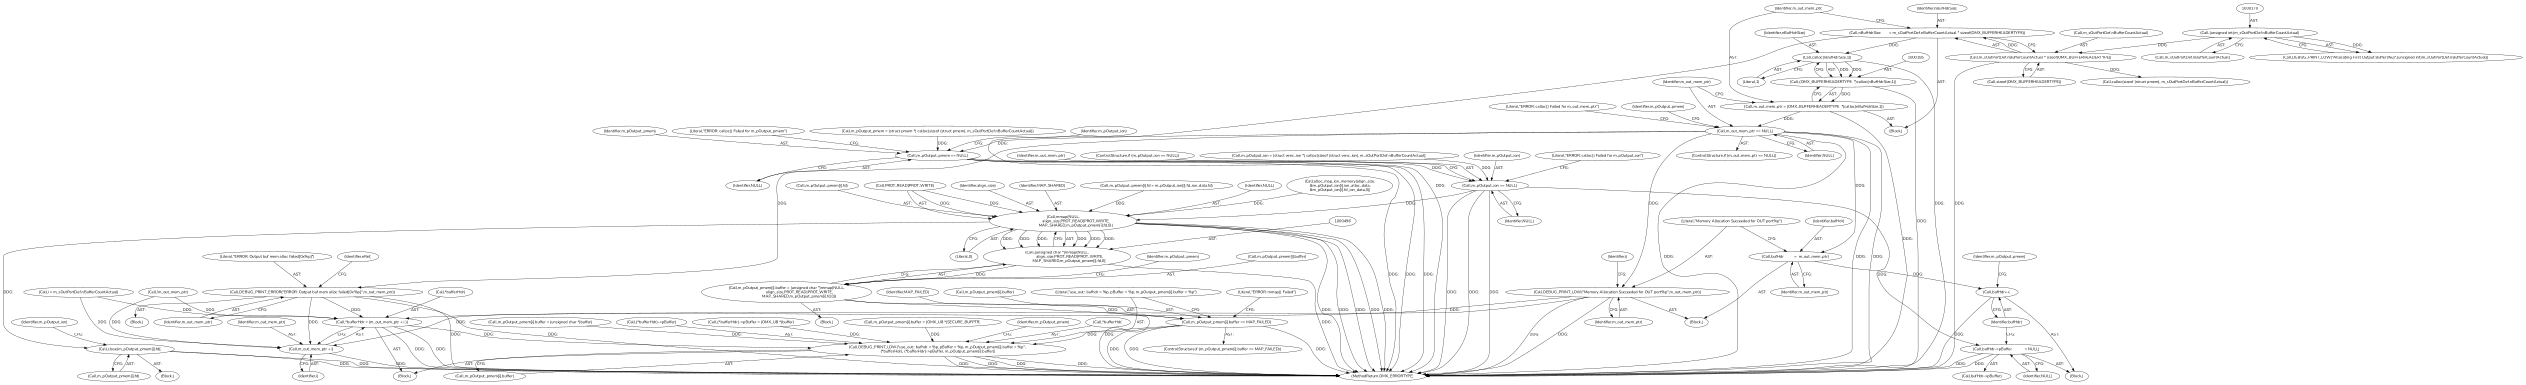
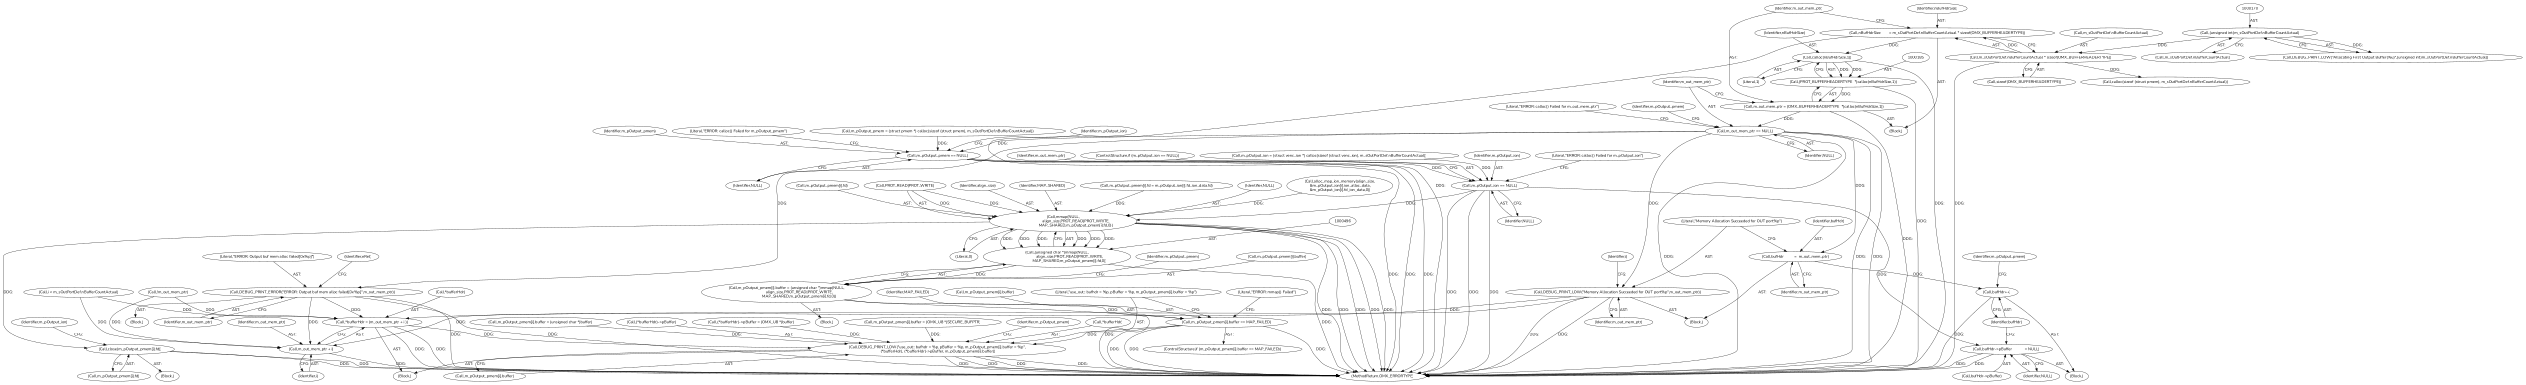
(1843, 82) -> (1843, 82)
(1734, 156) -> none
(1991, 361) -> (2001, 366)
